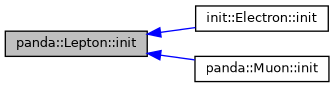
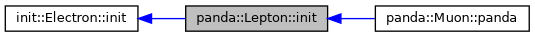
(178, 30) -> (169, 19)
(262, 69) -> (452, 19)
